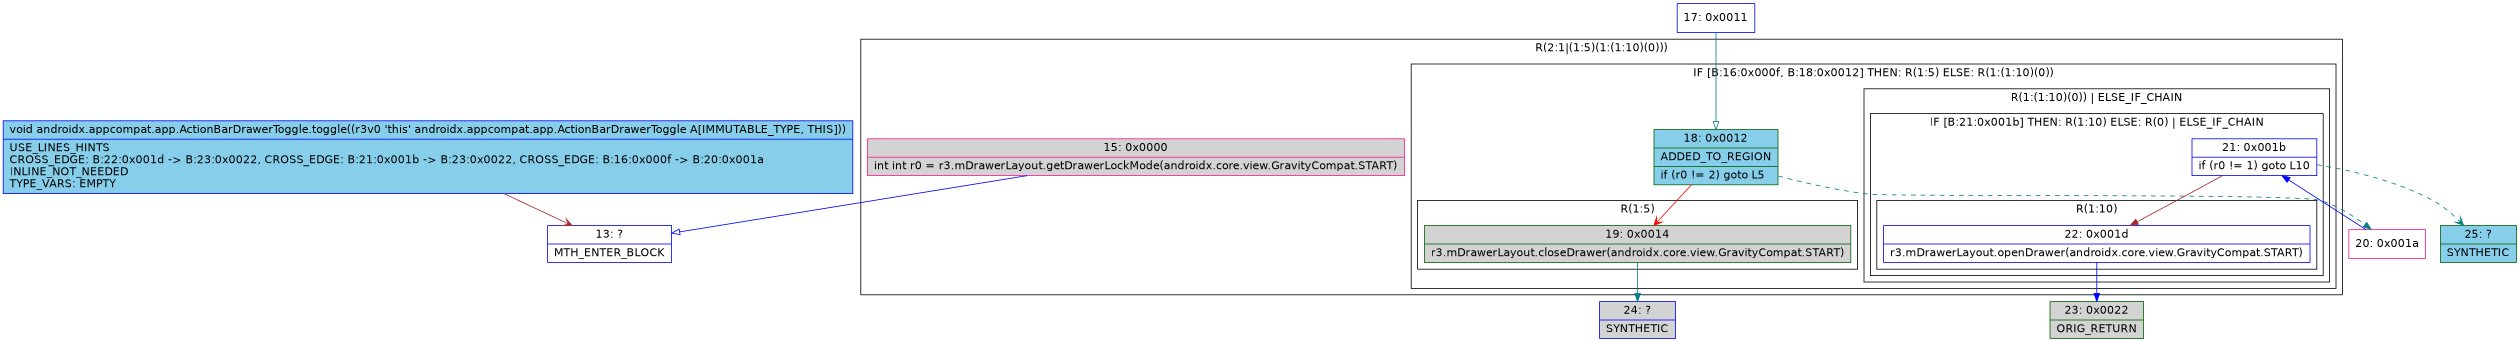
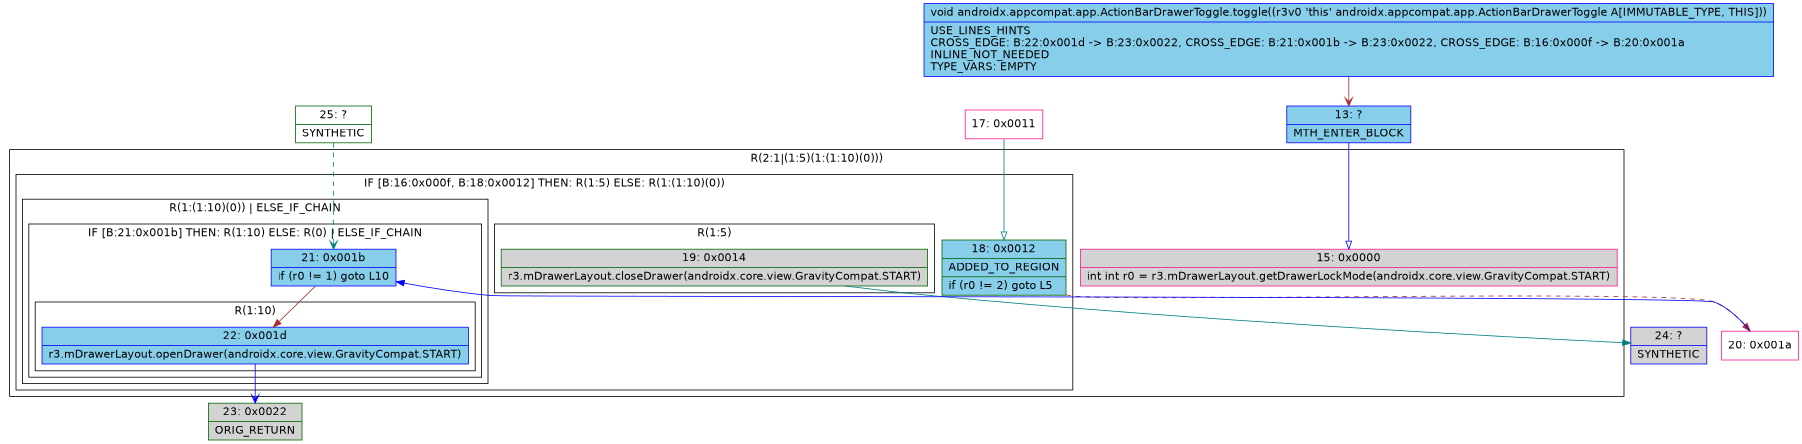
(1716, 18) -> (1004, 124)
(2254, 157) -> (334, 268)
(2391, 183) -> (334, 192)
(2059, 196) -> (1410, 296)
(854, 204) -> (1349, 192)
(1672, 206) -> none
(610, 244) -> (1349, 124)
(2097, 244) -> (255, 346)
(2478, 244) -> (334, 124)
(2097, 278) -> (255, 379)
